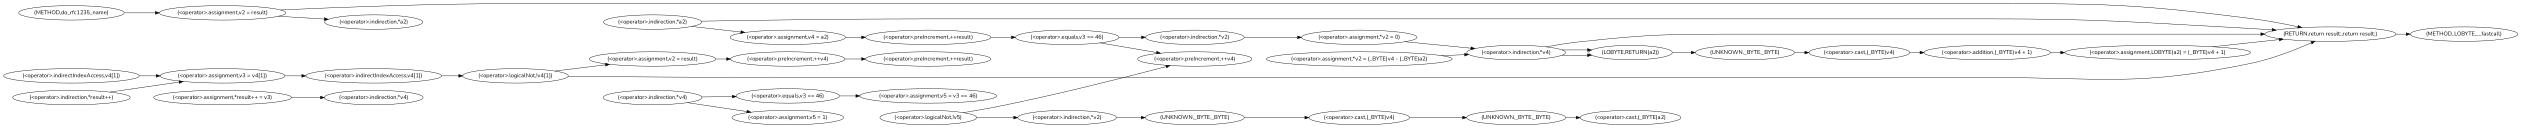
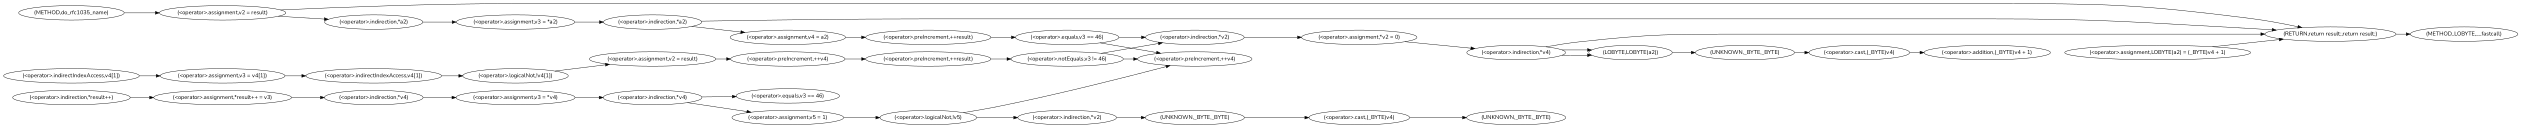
(71, 13) -> (71, 13)
none -> (516, 22)
(1631, 53) -> (1631, 53)
(2056, 53) -> none
none -> (1067, 59)
(1359, 59) -> none
(1442, 77) -> none
(145, 87) -> (140, 98)
(928, 96) -> none
none -> (516, 98)
none -> (860, 118)
(1631, 118) -> none
